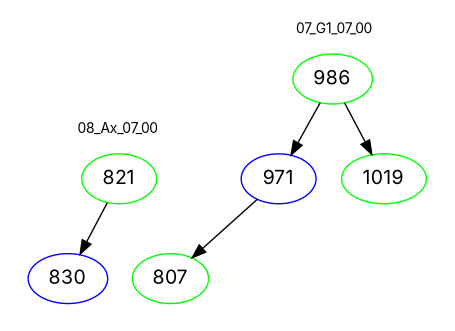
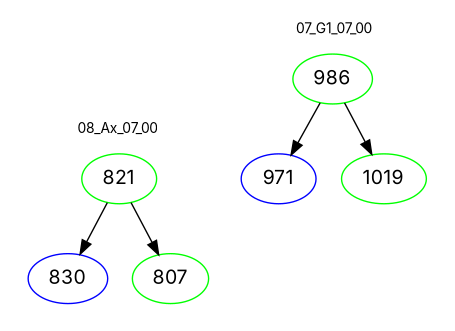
(230, 224) -> (142, 222)
